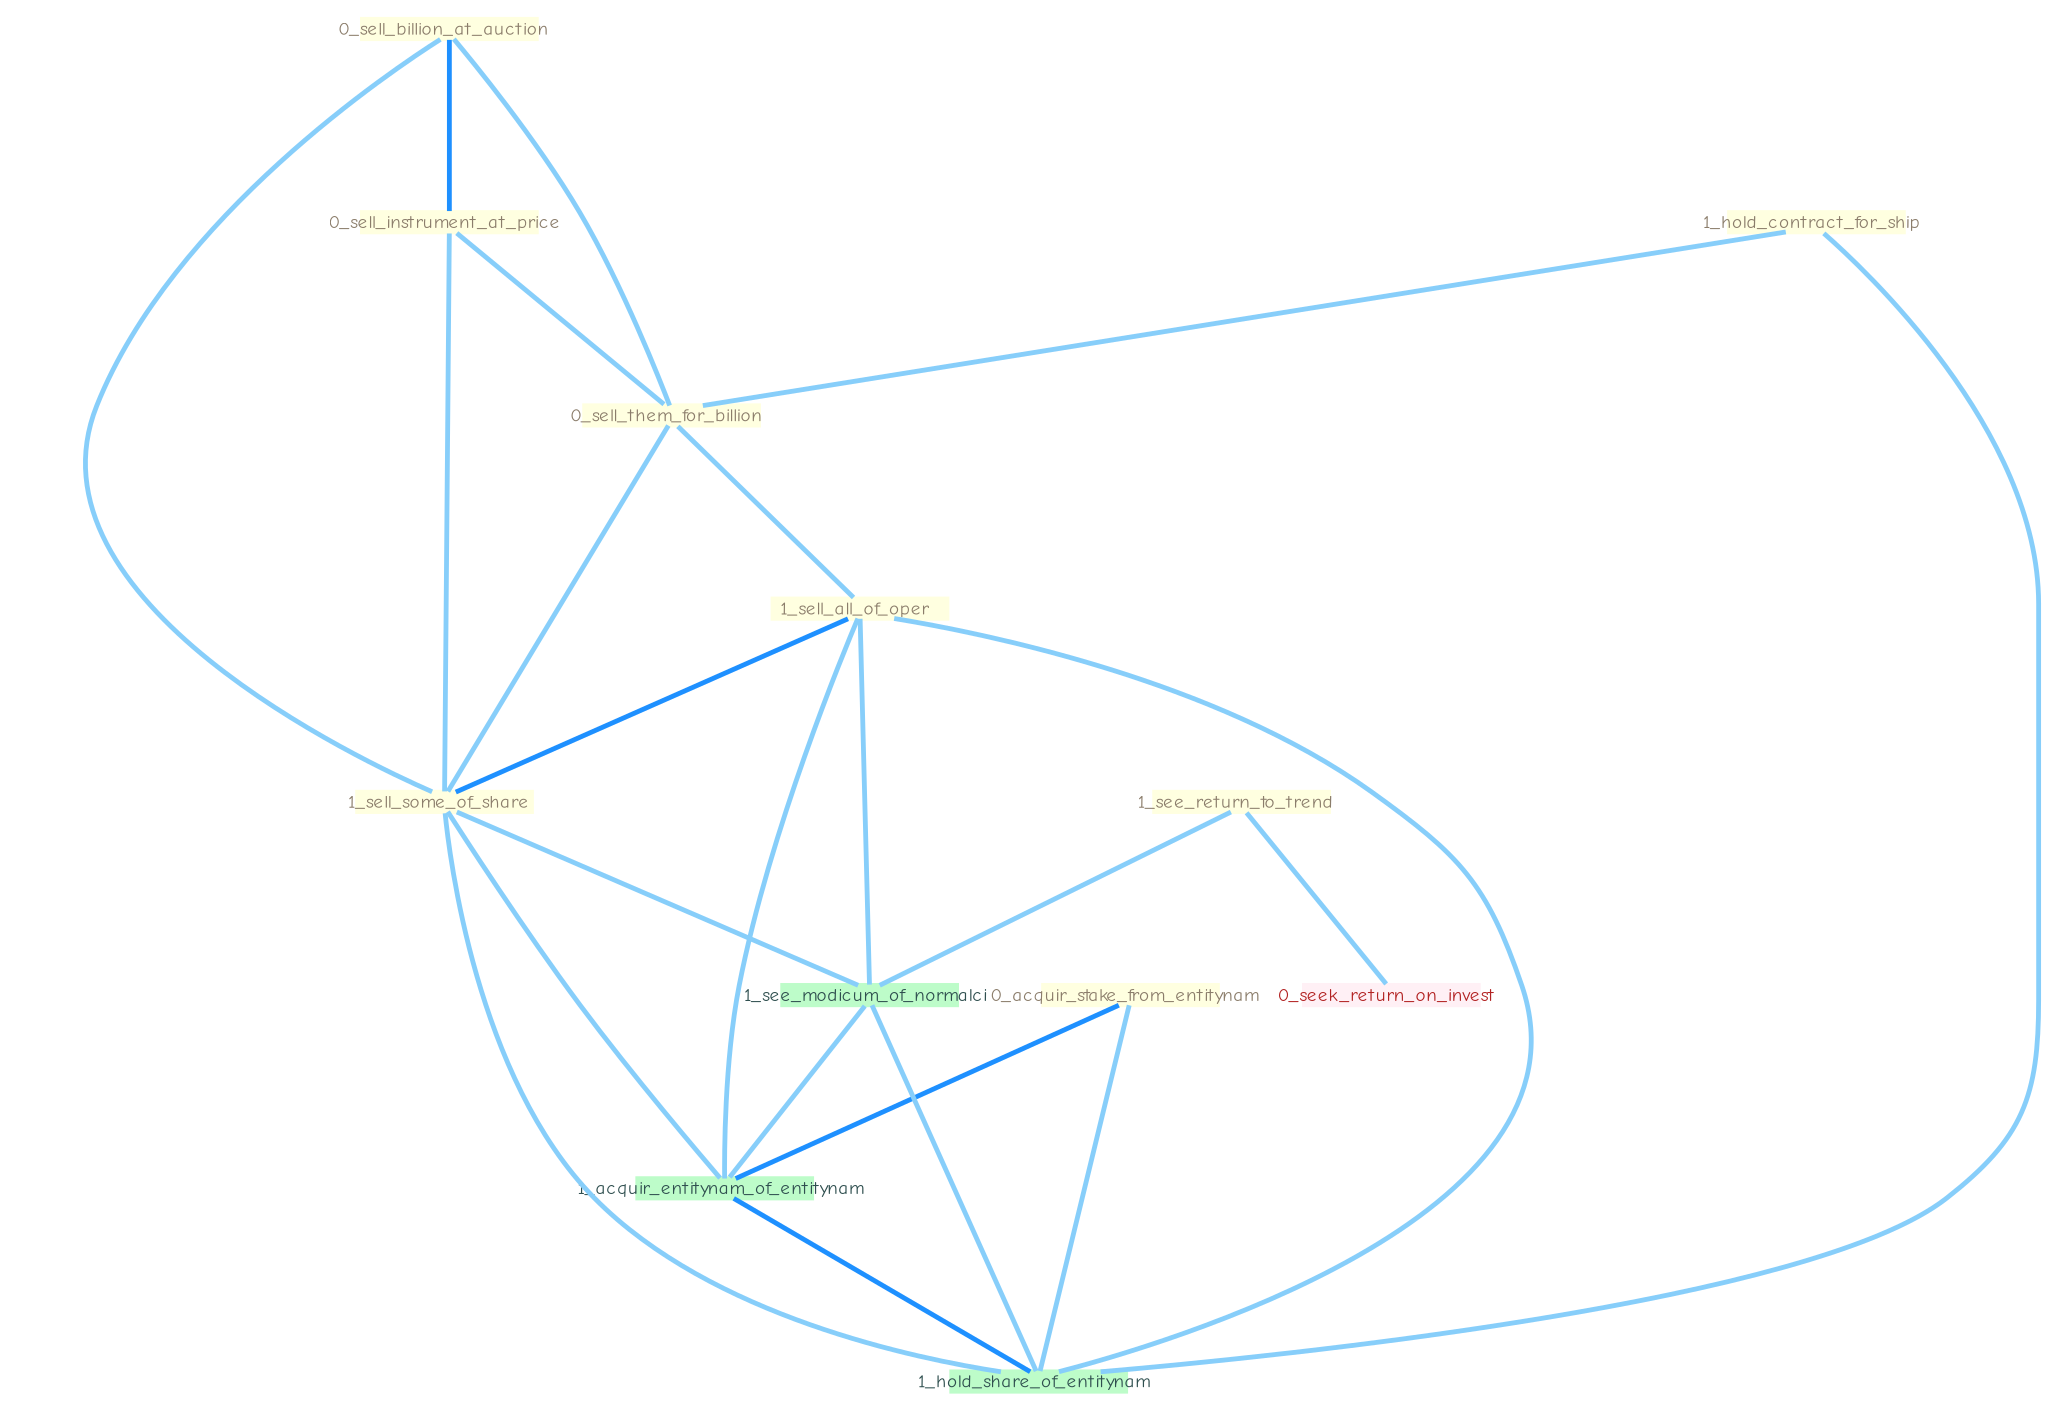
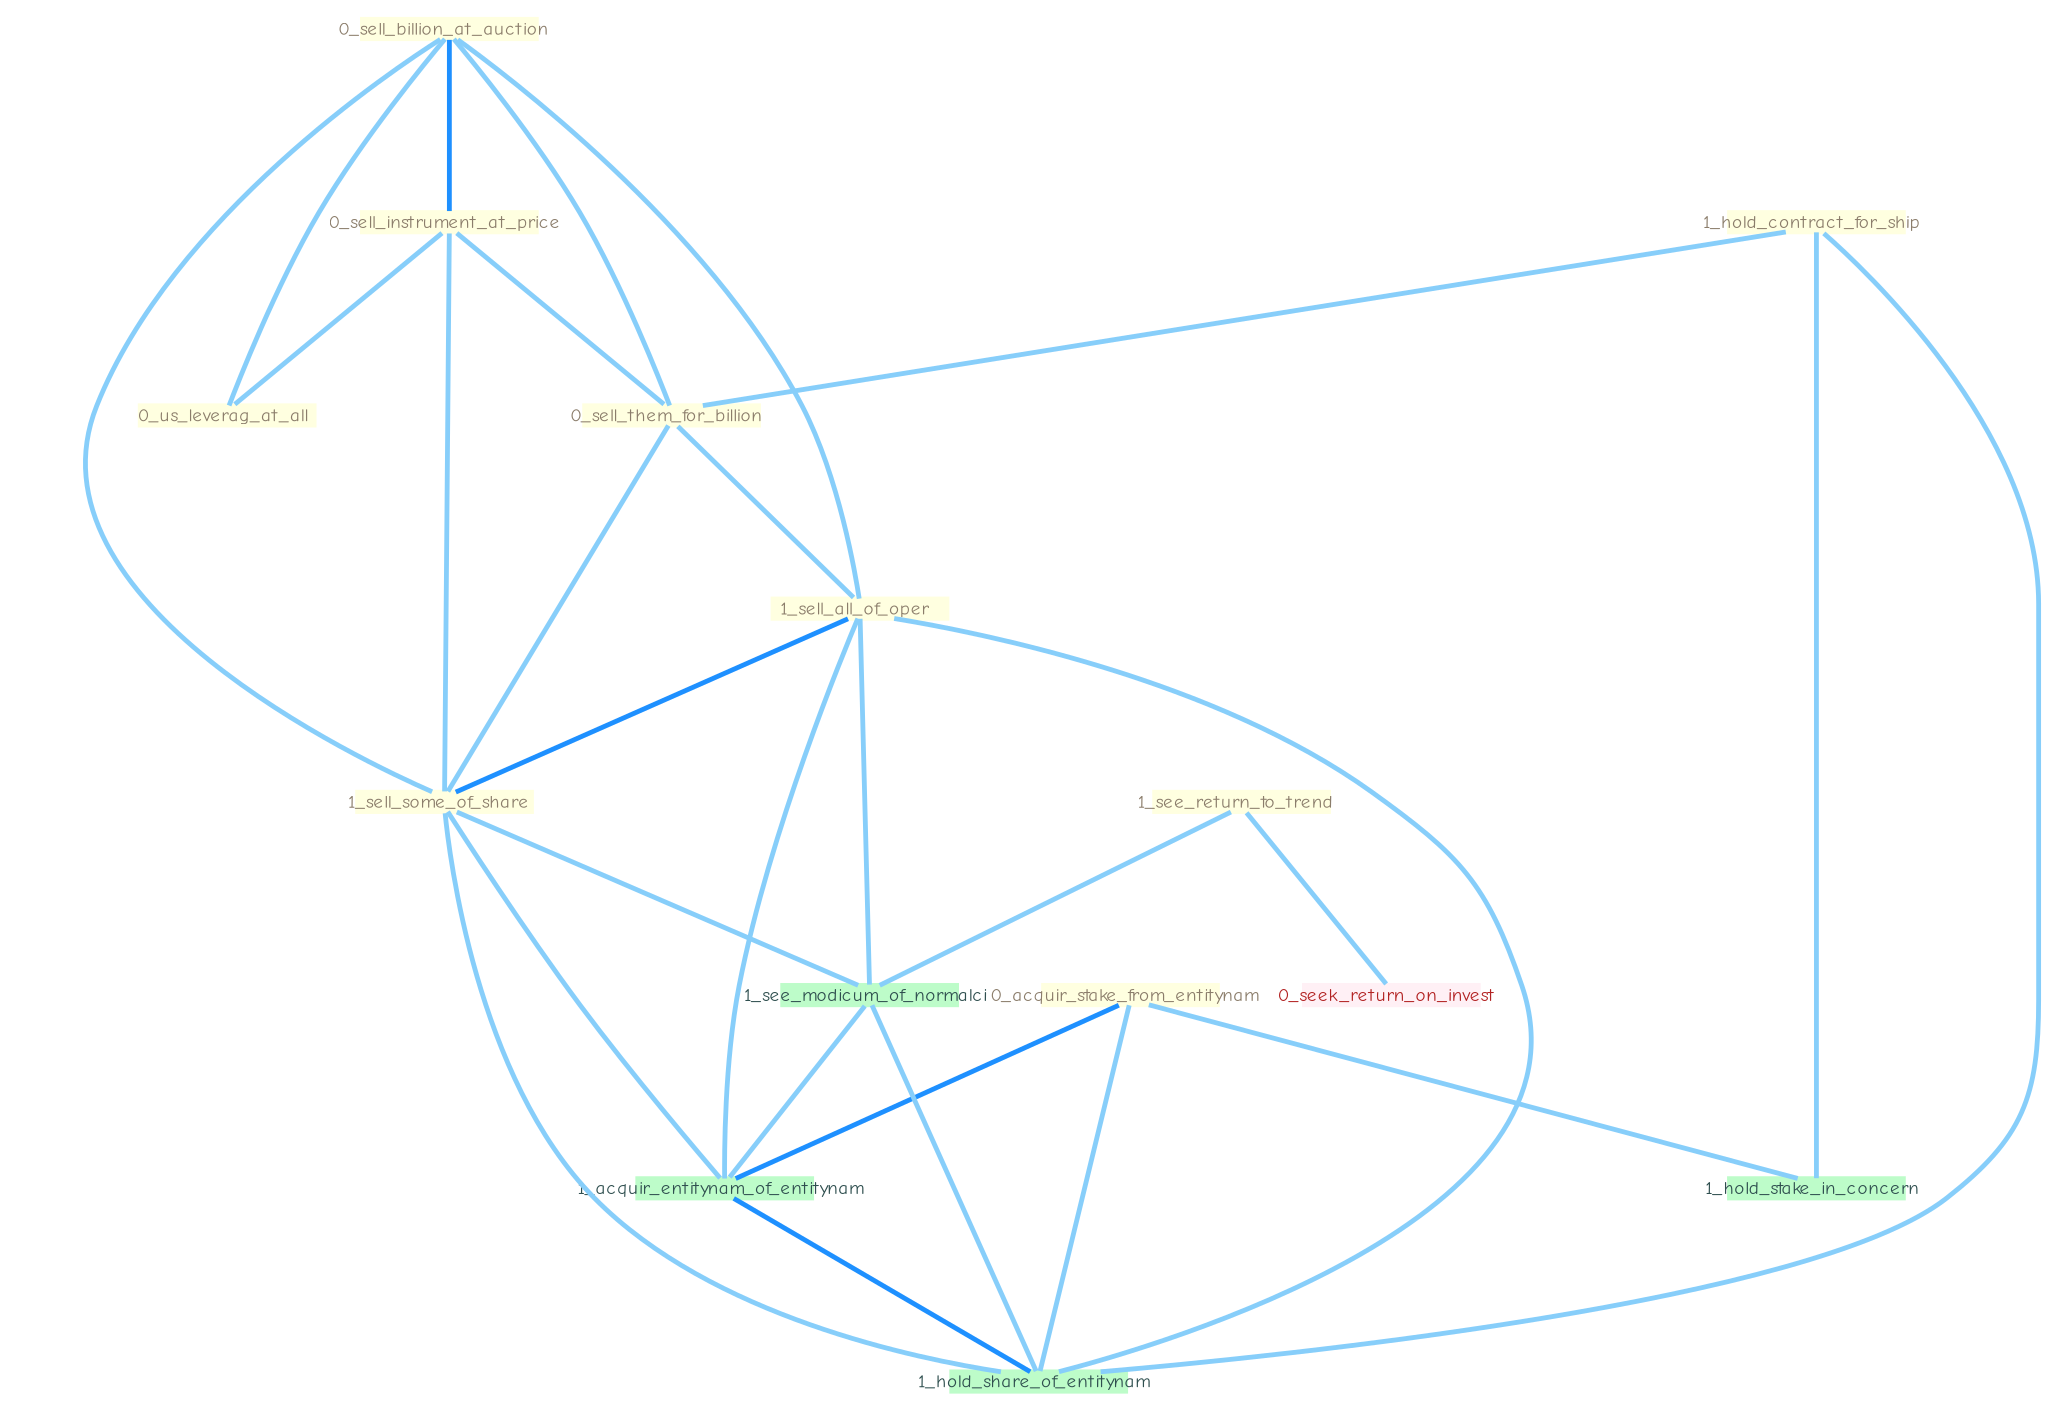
none -> (717, 280)
none -> (227, 415)
none -> (1816, 1188)
